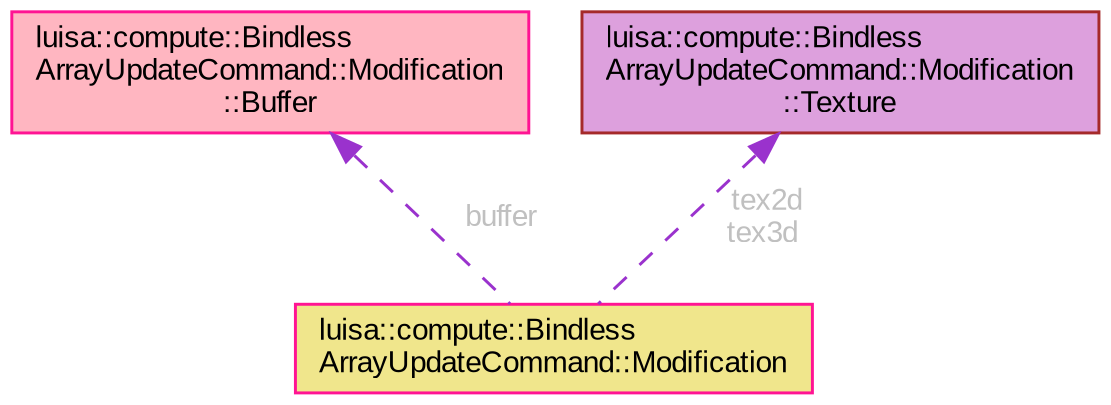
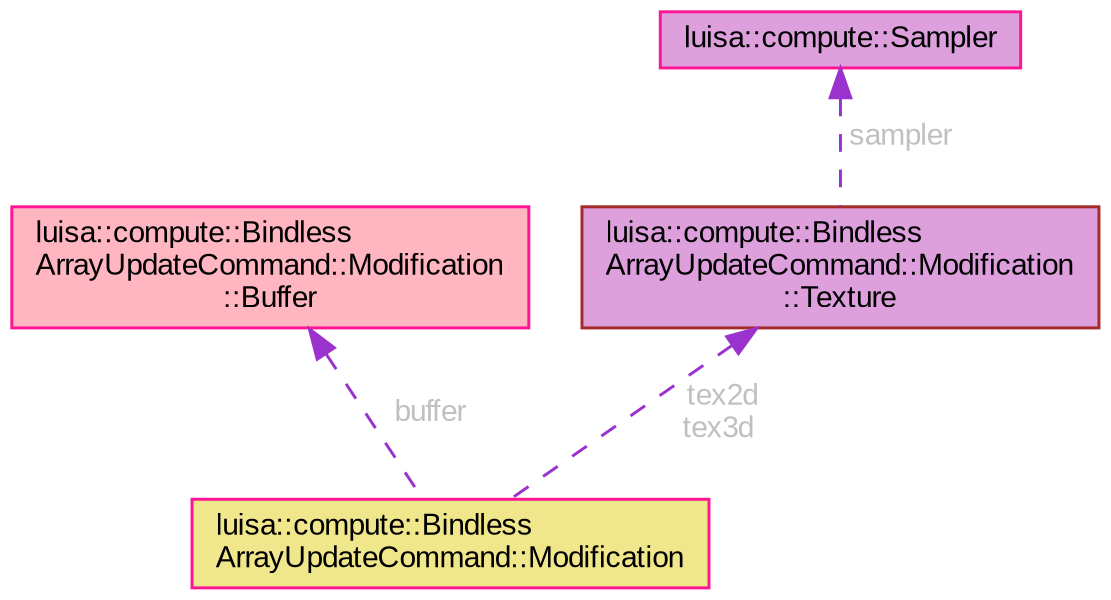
none -> (840, 40)
